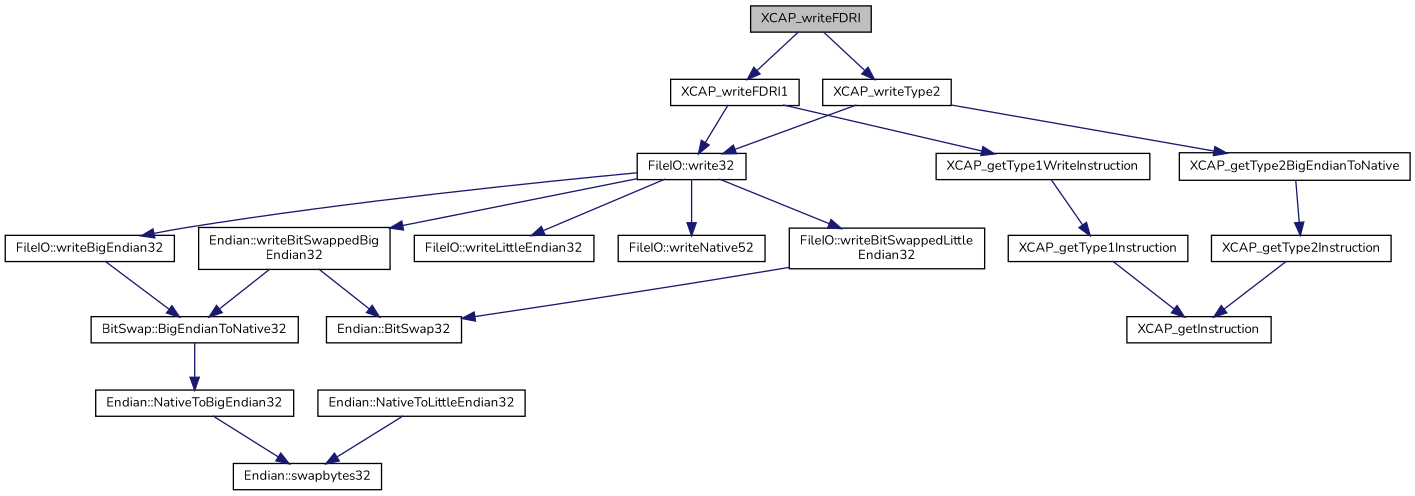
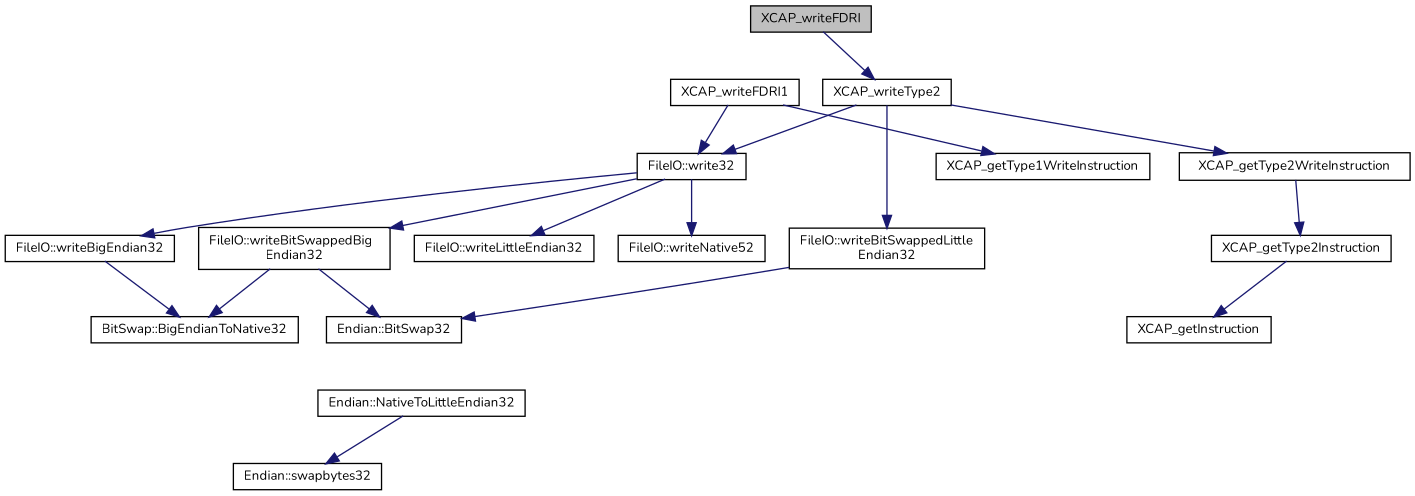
(778, 51) -> none
(1295, 167) -> (1295, 167)
(774, 201) -> (887, 160)
(294, 248) -> (294, 248)
(1098, 248) -> none
(195, 403) -> none
